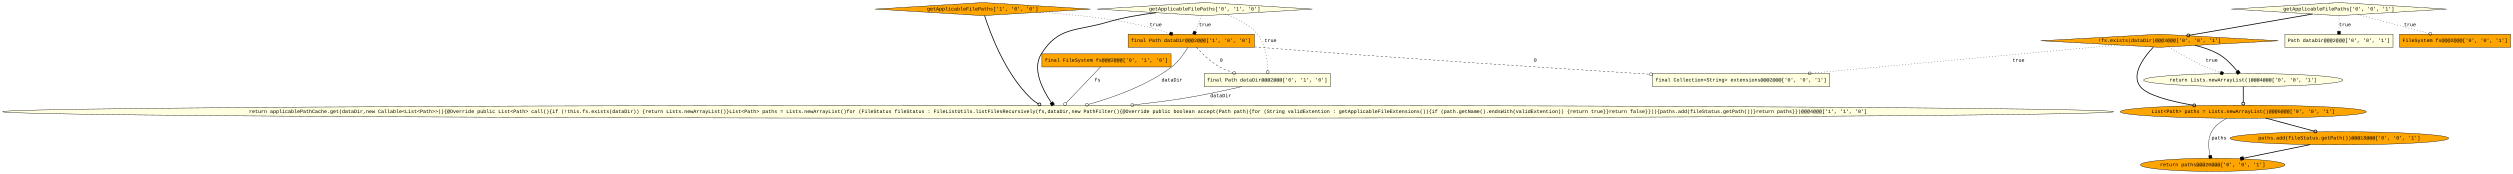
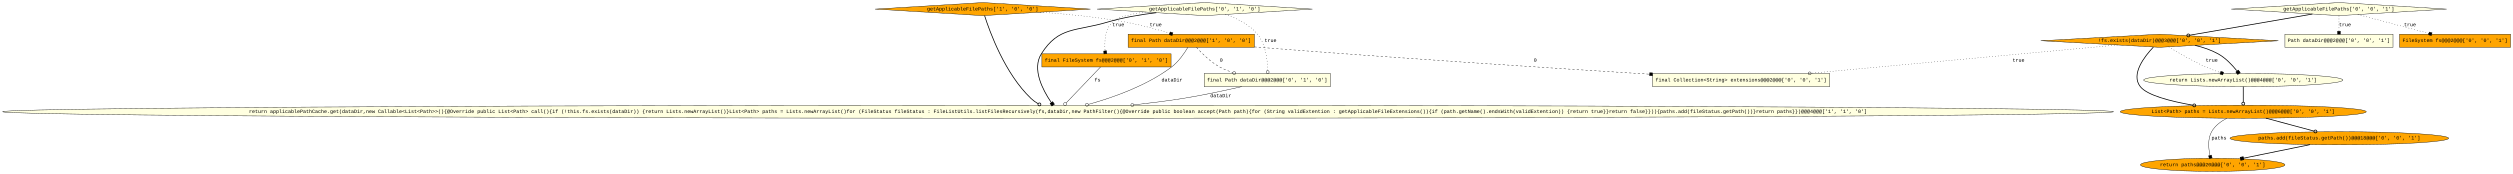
(1199, 23) -> (1111, 24)
(2393, 24) -> (2393, 24)
(1452, 61) -> (1452, 61)
